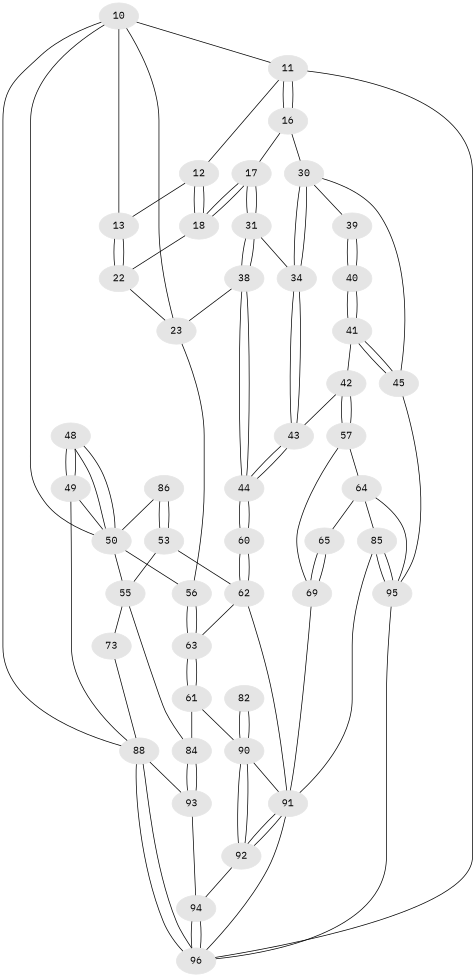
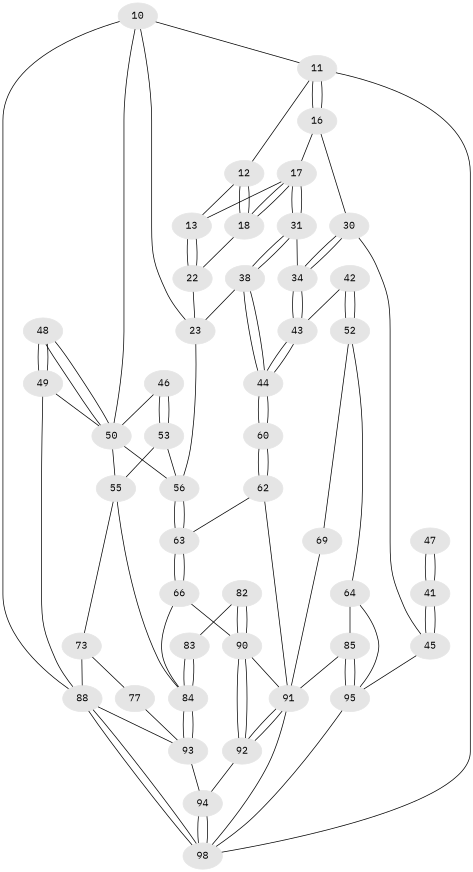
(119, 121) -> (244, 200)
(352, 226) -> none
(352, 279) -> (430, 541)
(349, 357) -> none
(346, 436) -> (350, 331)
(164, 489) -> (164, 384)
(324, 541) -> none
(204, 567) -> (172, 462)
none -> (190, 646)
none -> (135, 699)
(192, 699) -> (179, 594)
(196, 961) -> (203, 856)
